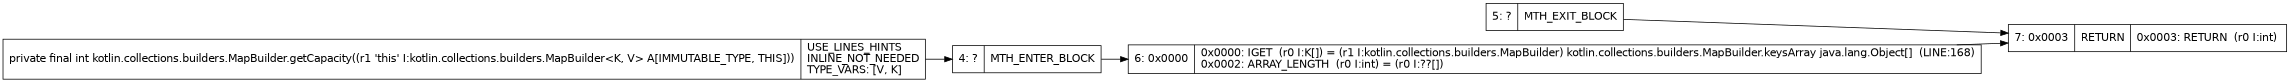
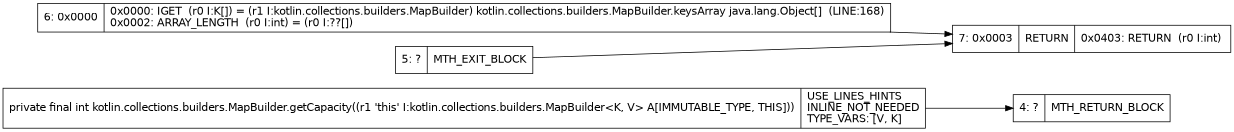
(2209, 38) -> (1153, 38)
(1043, 59) -> (1107, 108)
(1111, 59) -> none
